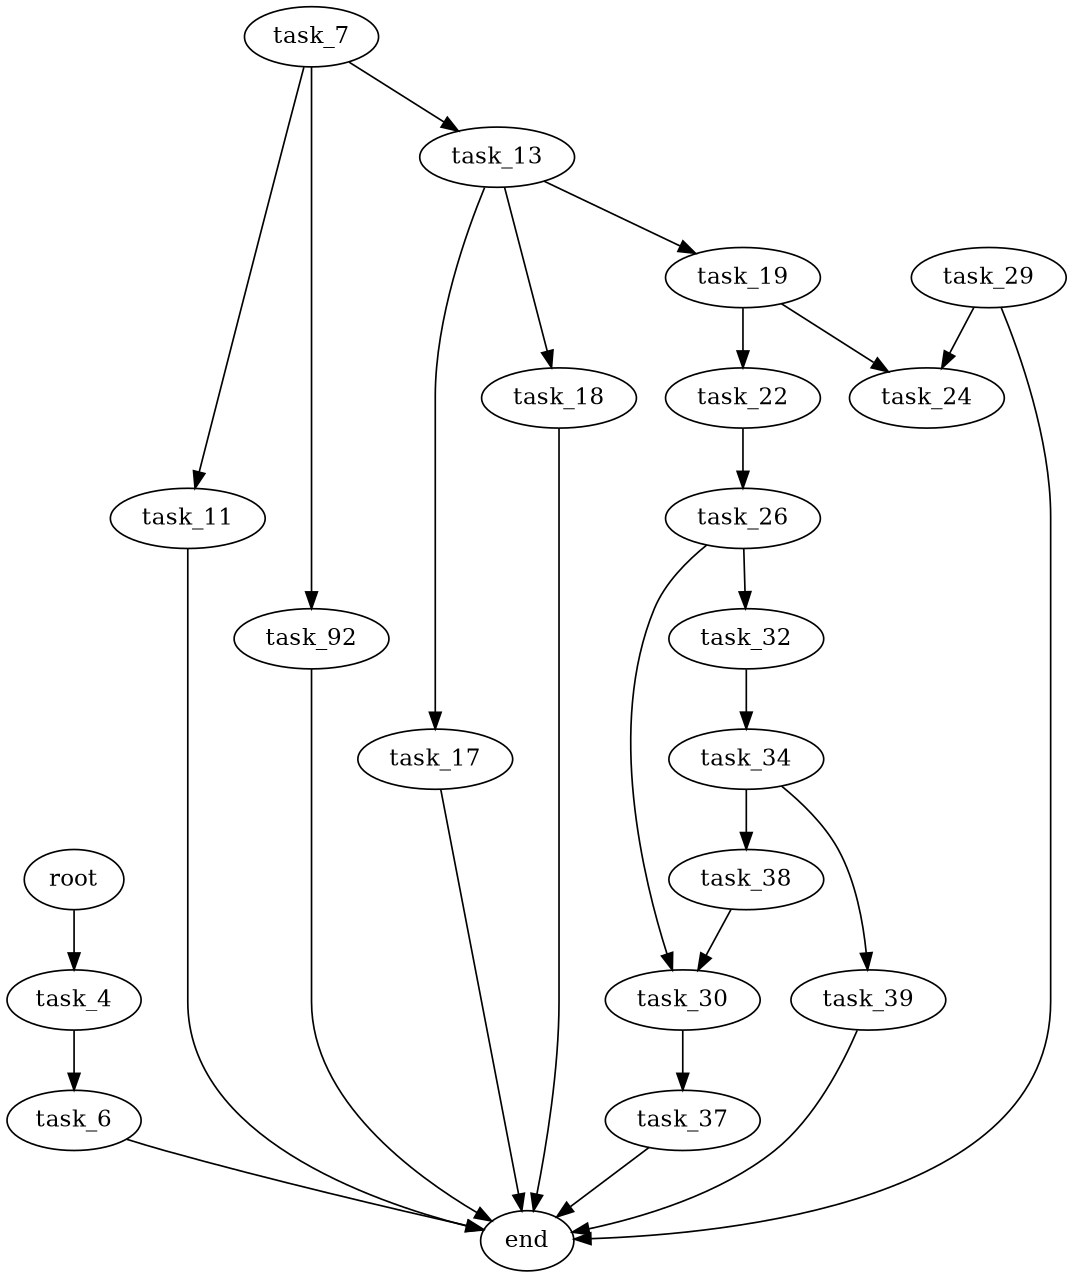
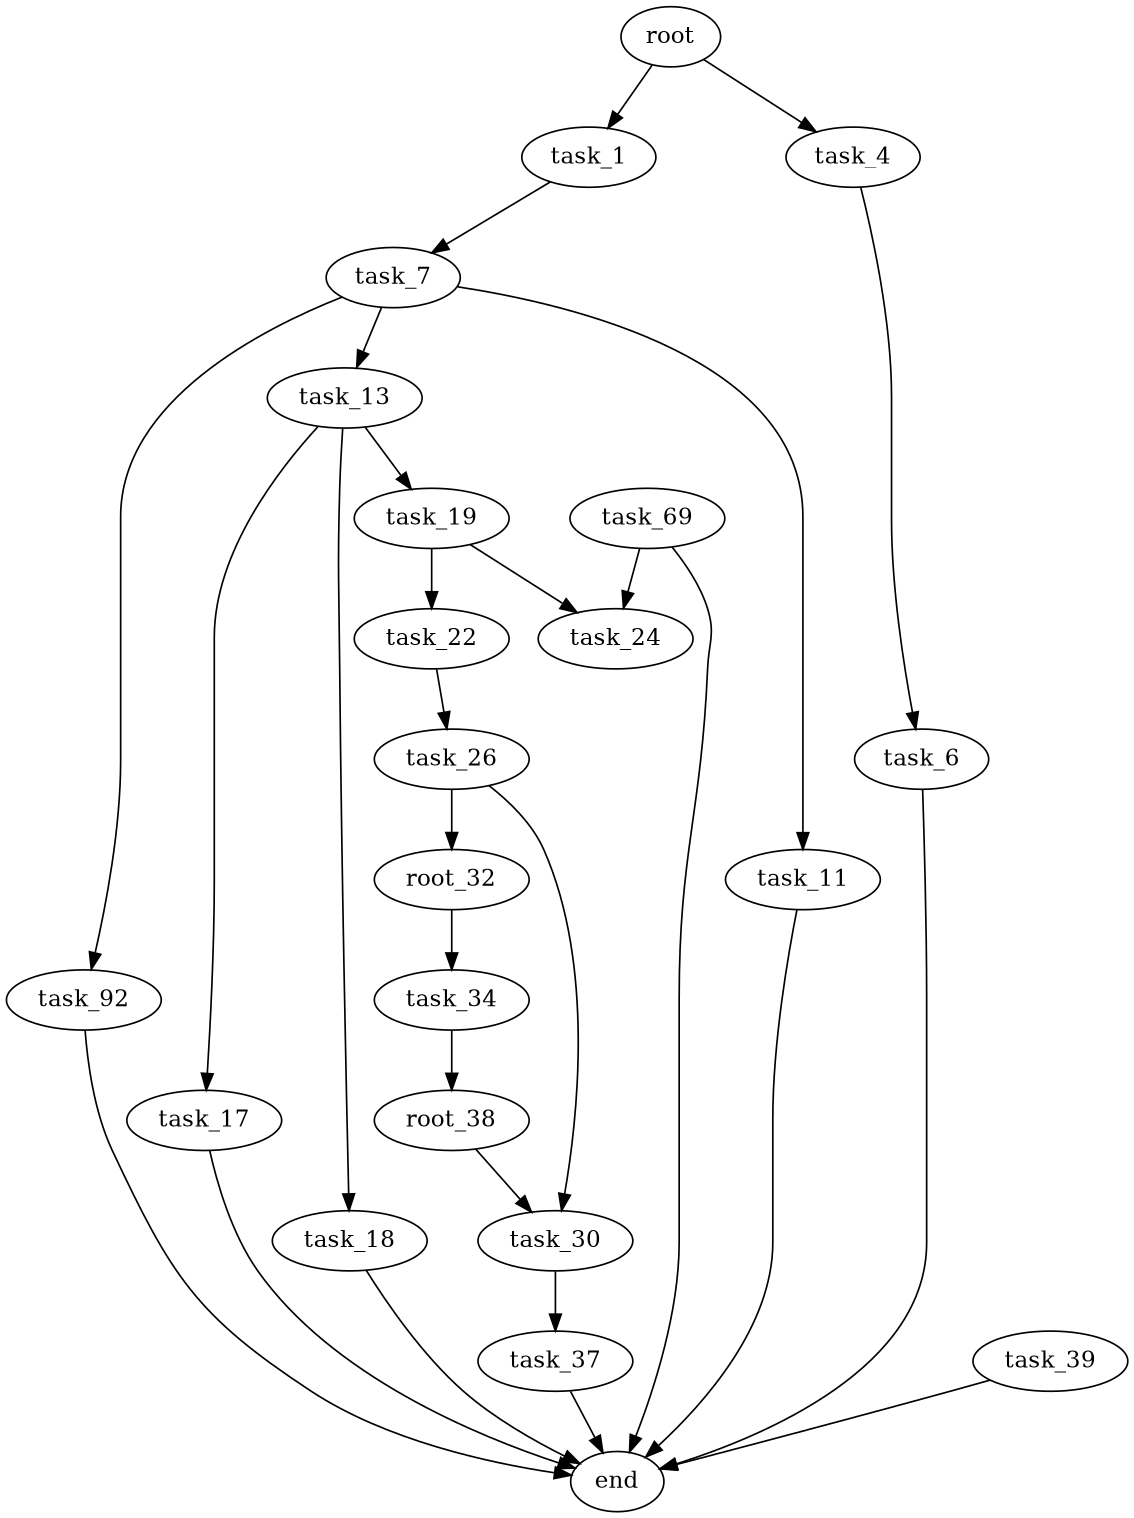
none -> (589, 157)
(989, 278) -> (647, 518)
(746, 639) -> (452, 880)
(843, 859) -> none
(746, 880) -> (452, 1120)
